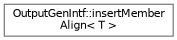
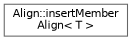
(89, 20) -> (66, 20)
